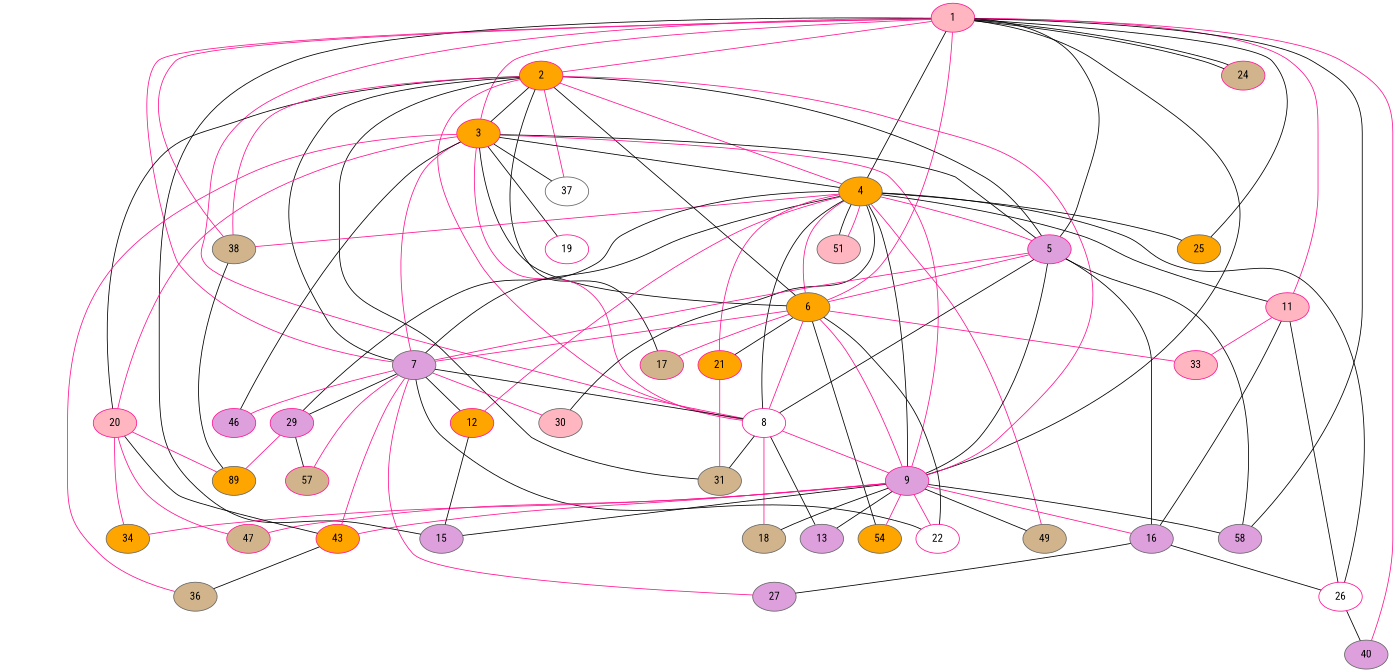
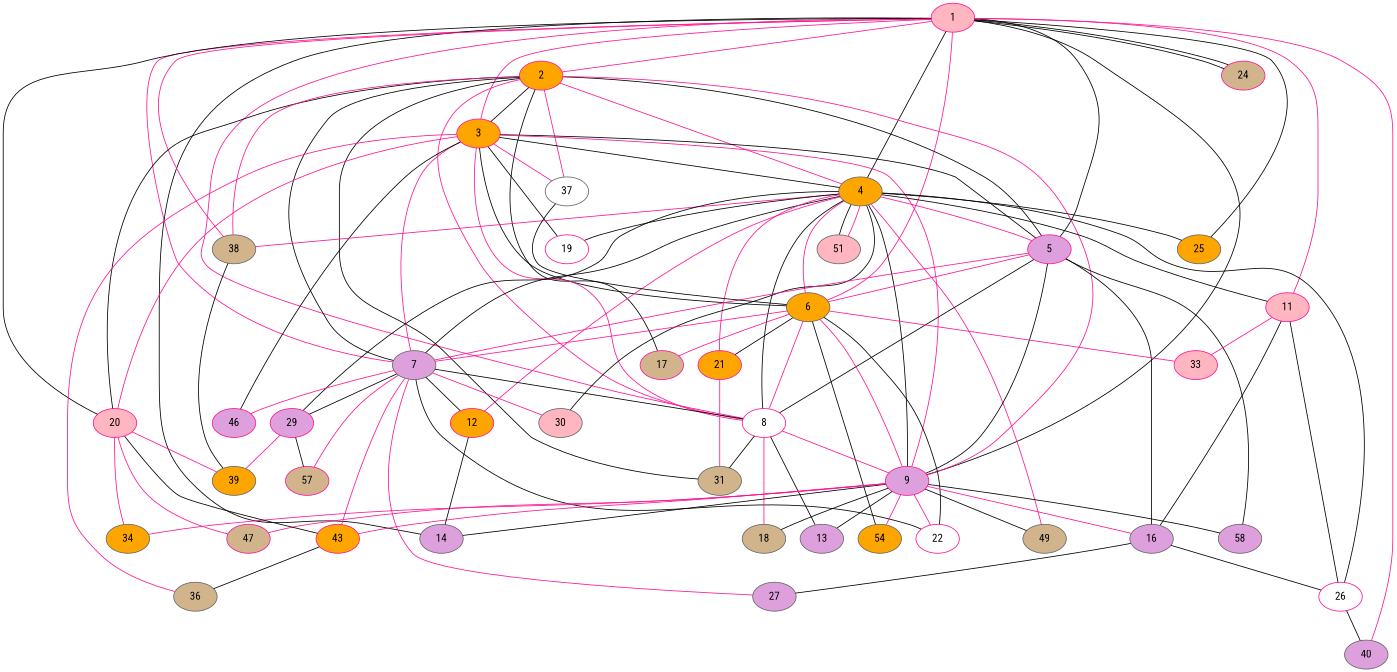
(1362, 128) -> (128, 65)
(523, 162) -> (523, 162)
(675, 191) -> (627, 287)
none -> (710, 211)
(234, 481) -> (234, 481)
(441, 539) -> (441, 539)
